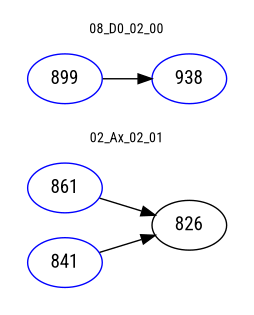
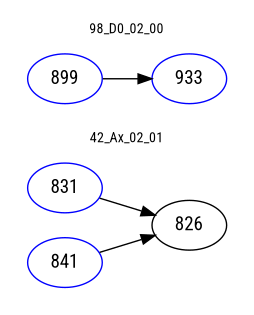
(127, 30) -> (127, 30)
(189, 79) -> (189, 79)
(127, 139) -> (127, 139)
(65, 188) -> (65, 188)
